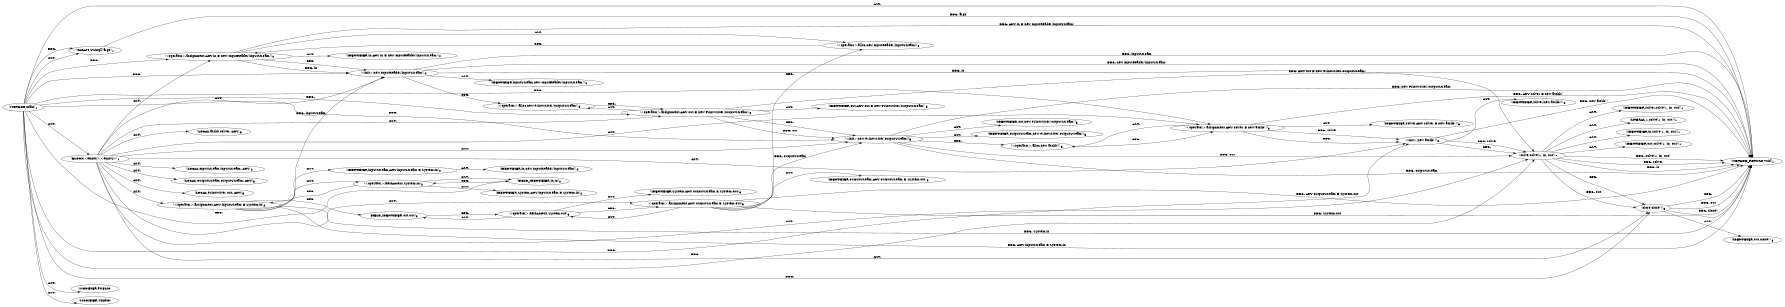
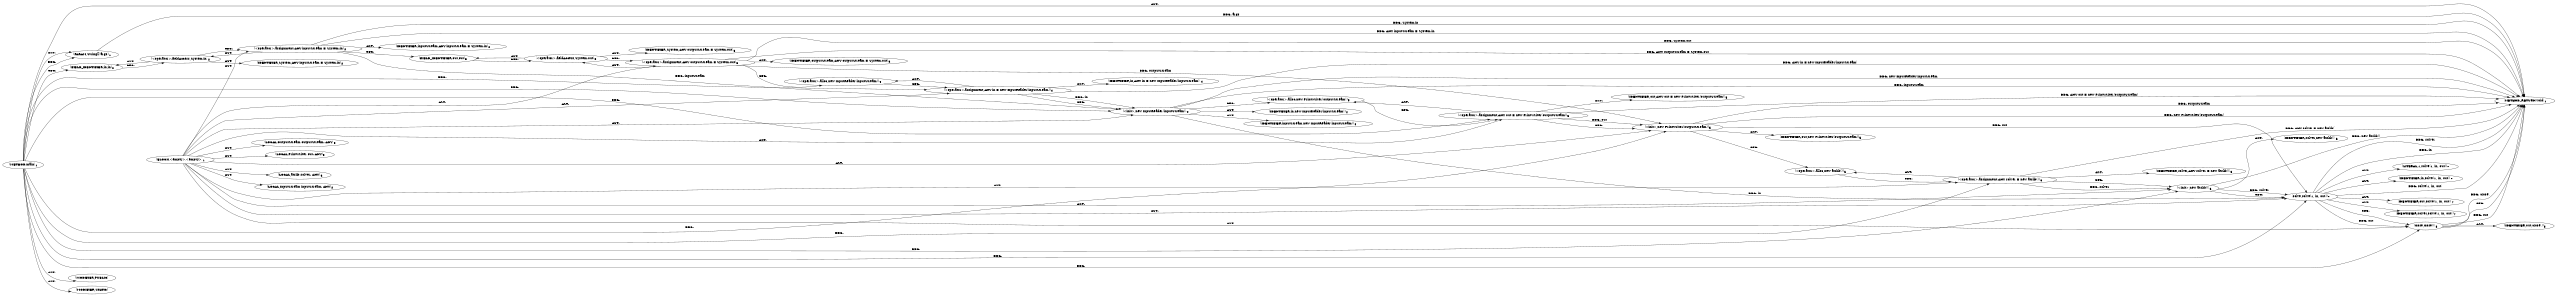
(58, 132) -> none
(1037, 134) -> none
(470, 170) -> (1226, 112)
